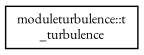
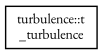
(72, 27) -> (51, 27)
